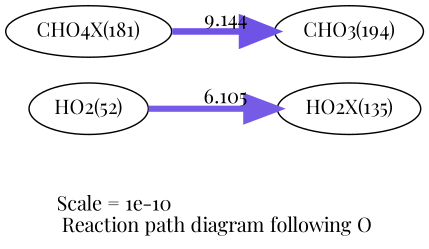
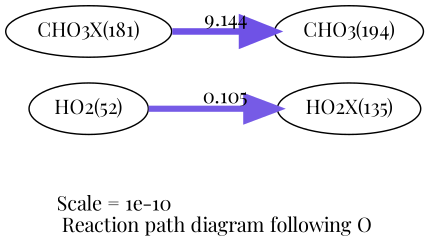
(89, 31) -> (89, 31)
(223, 98) -> (223, 98)
